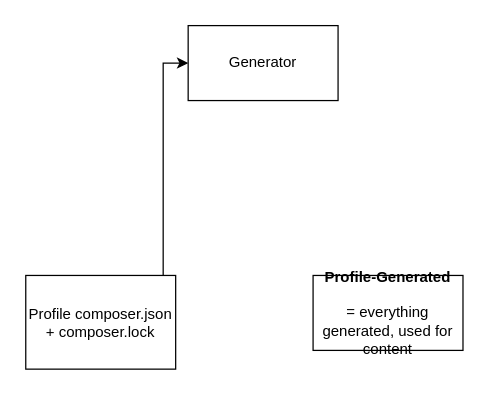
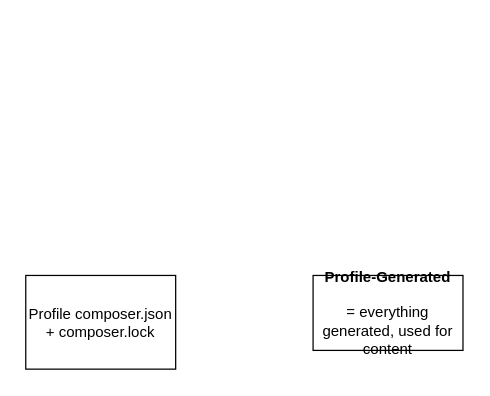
(263, 63) -> none
(163, 161) -> none
